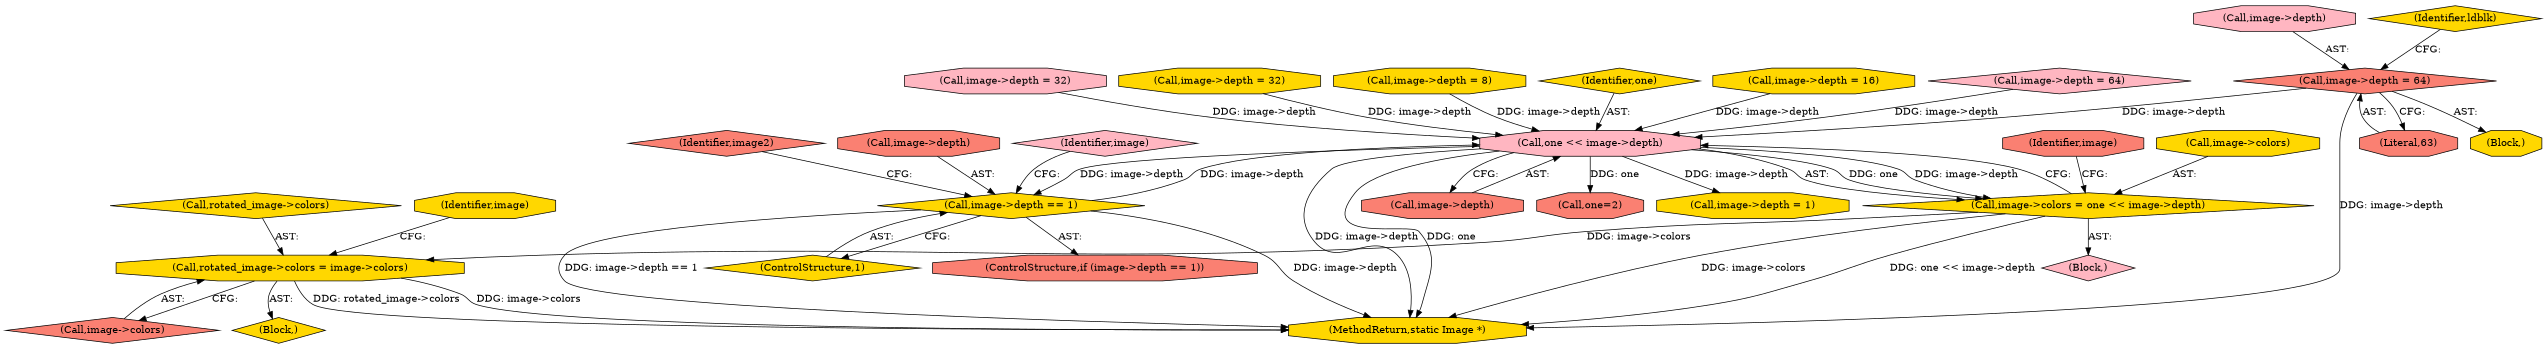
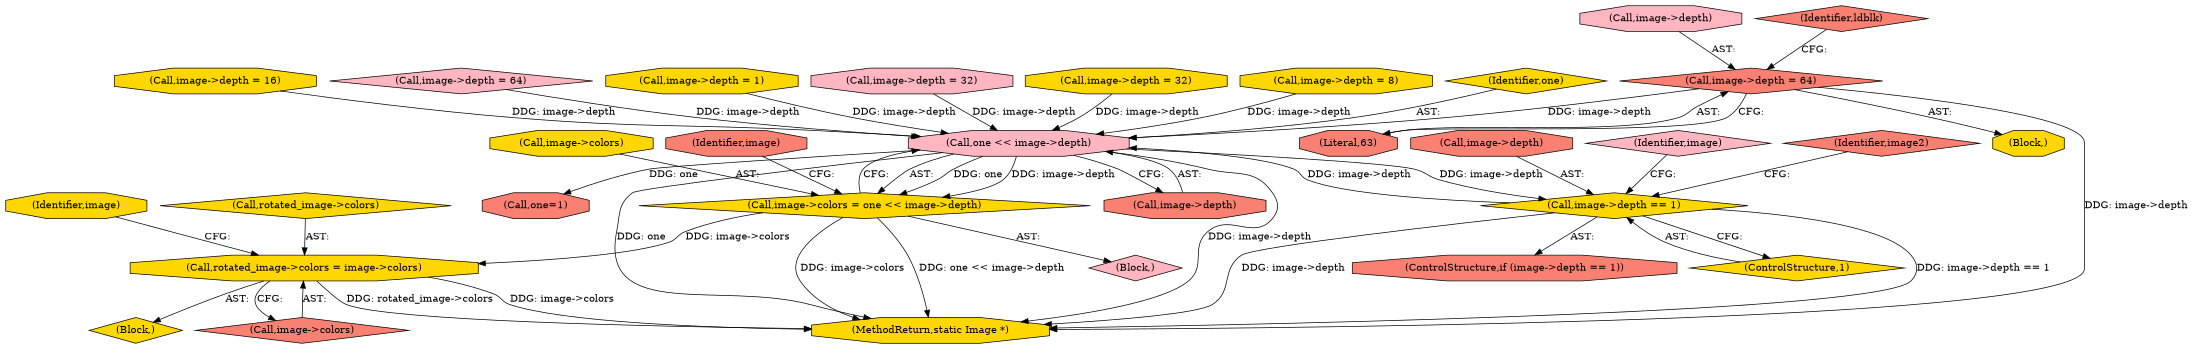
(2455, 19) -> (1841, 19)
(1668, 173) -> (843, 116)
(1590, 206) -> (536, 206)
